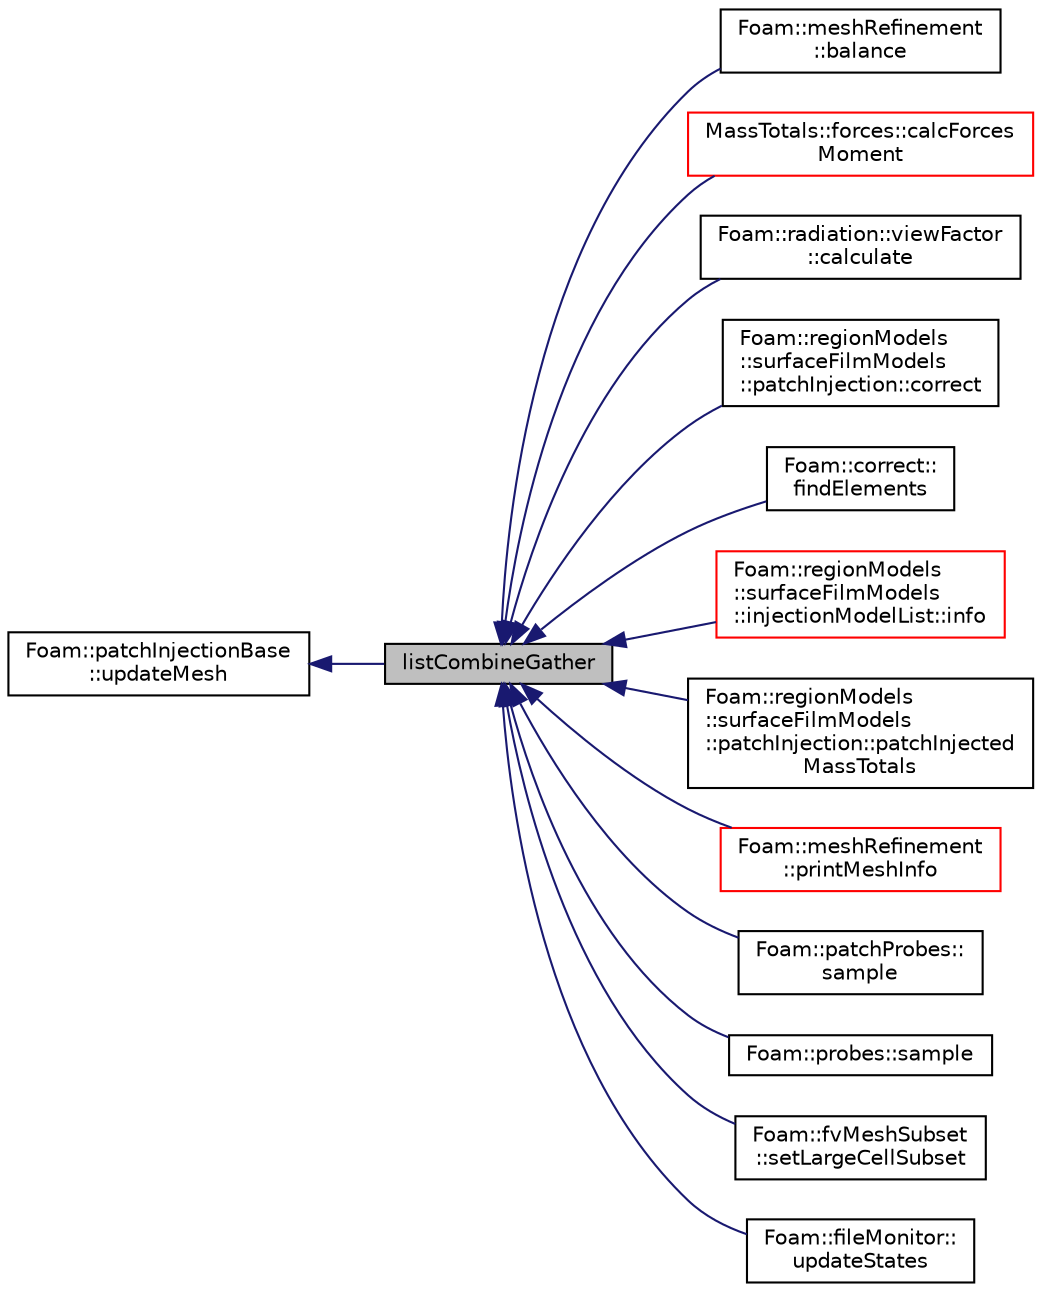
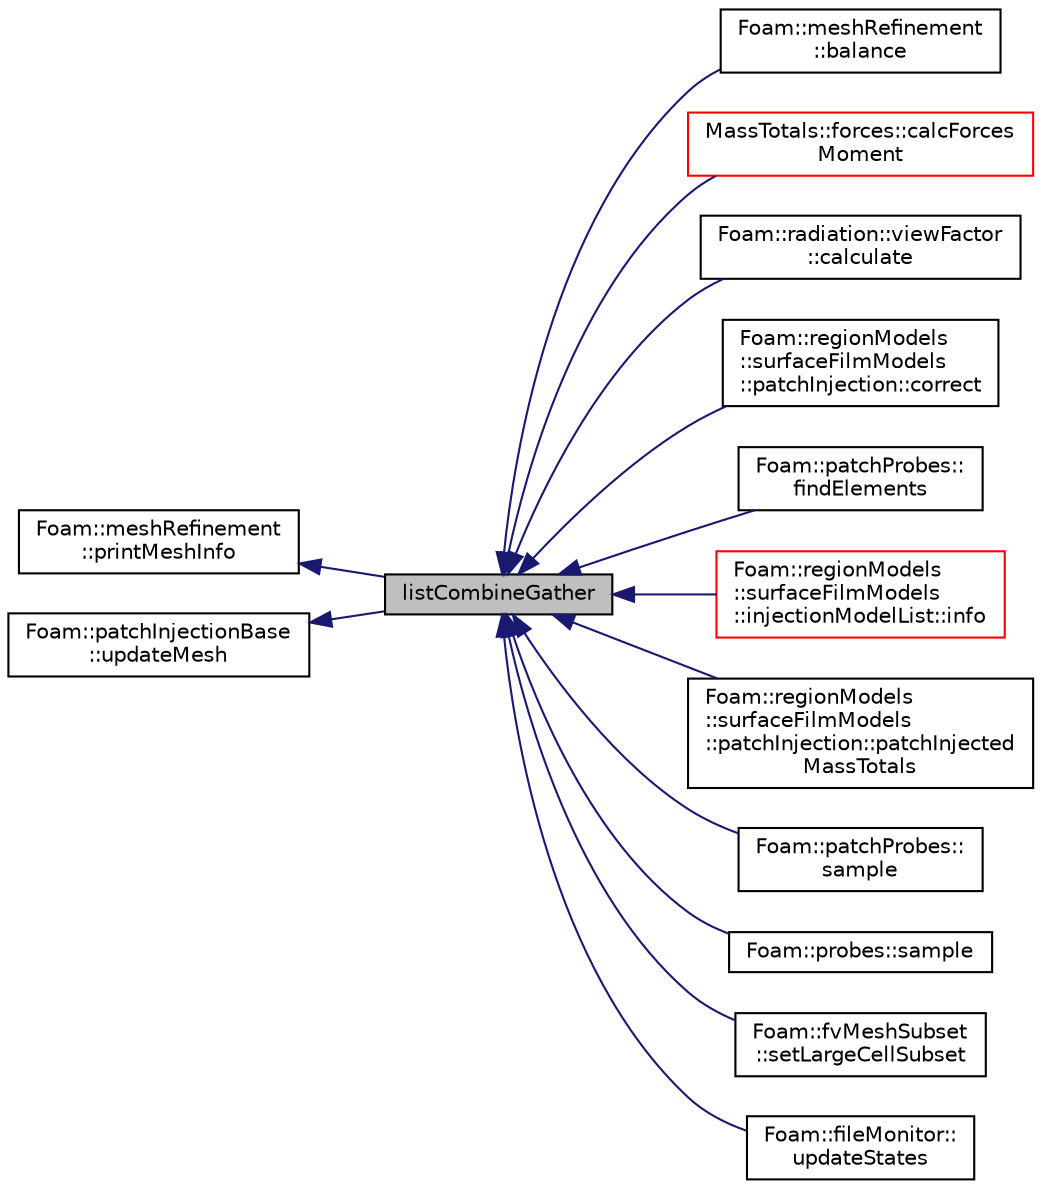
(861, 479) -> (861, 479)
(628, 773) -> (352, 572)
(861, 860) -> (159, 542)
